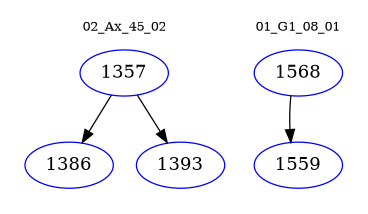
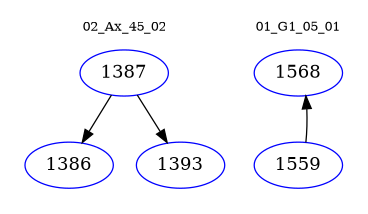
(298, 28) -> (298, 28)
(124, 73) -> (124, 73)
(290, 113) -> (307, 126)
